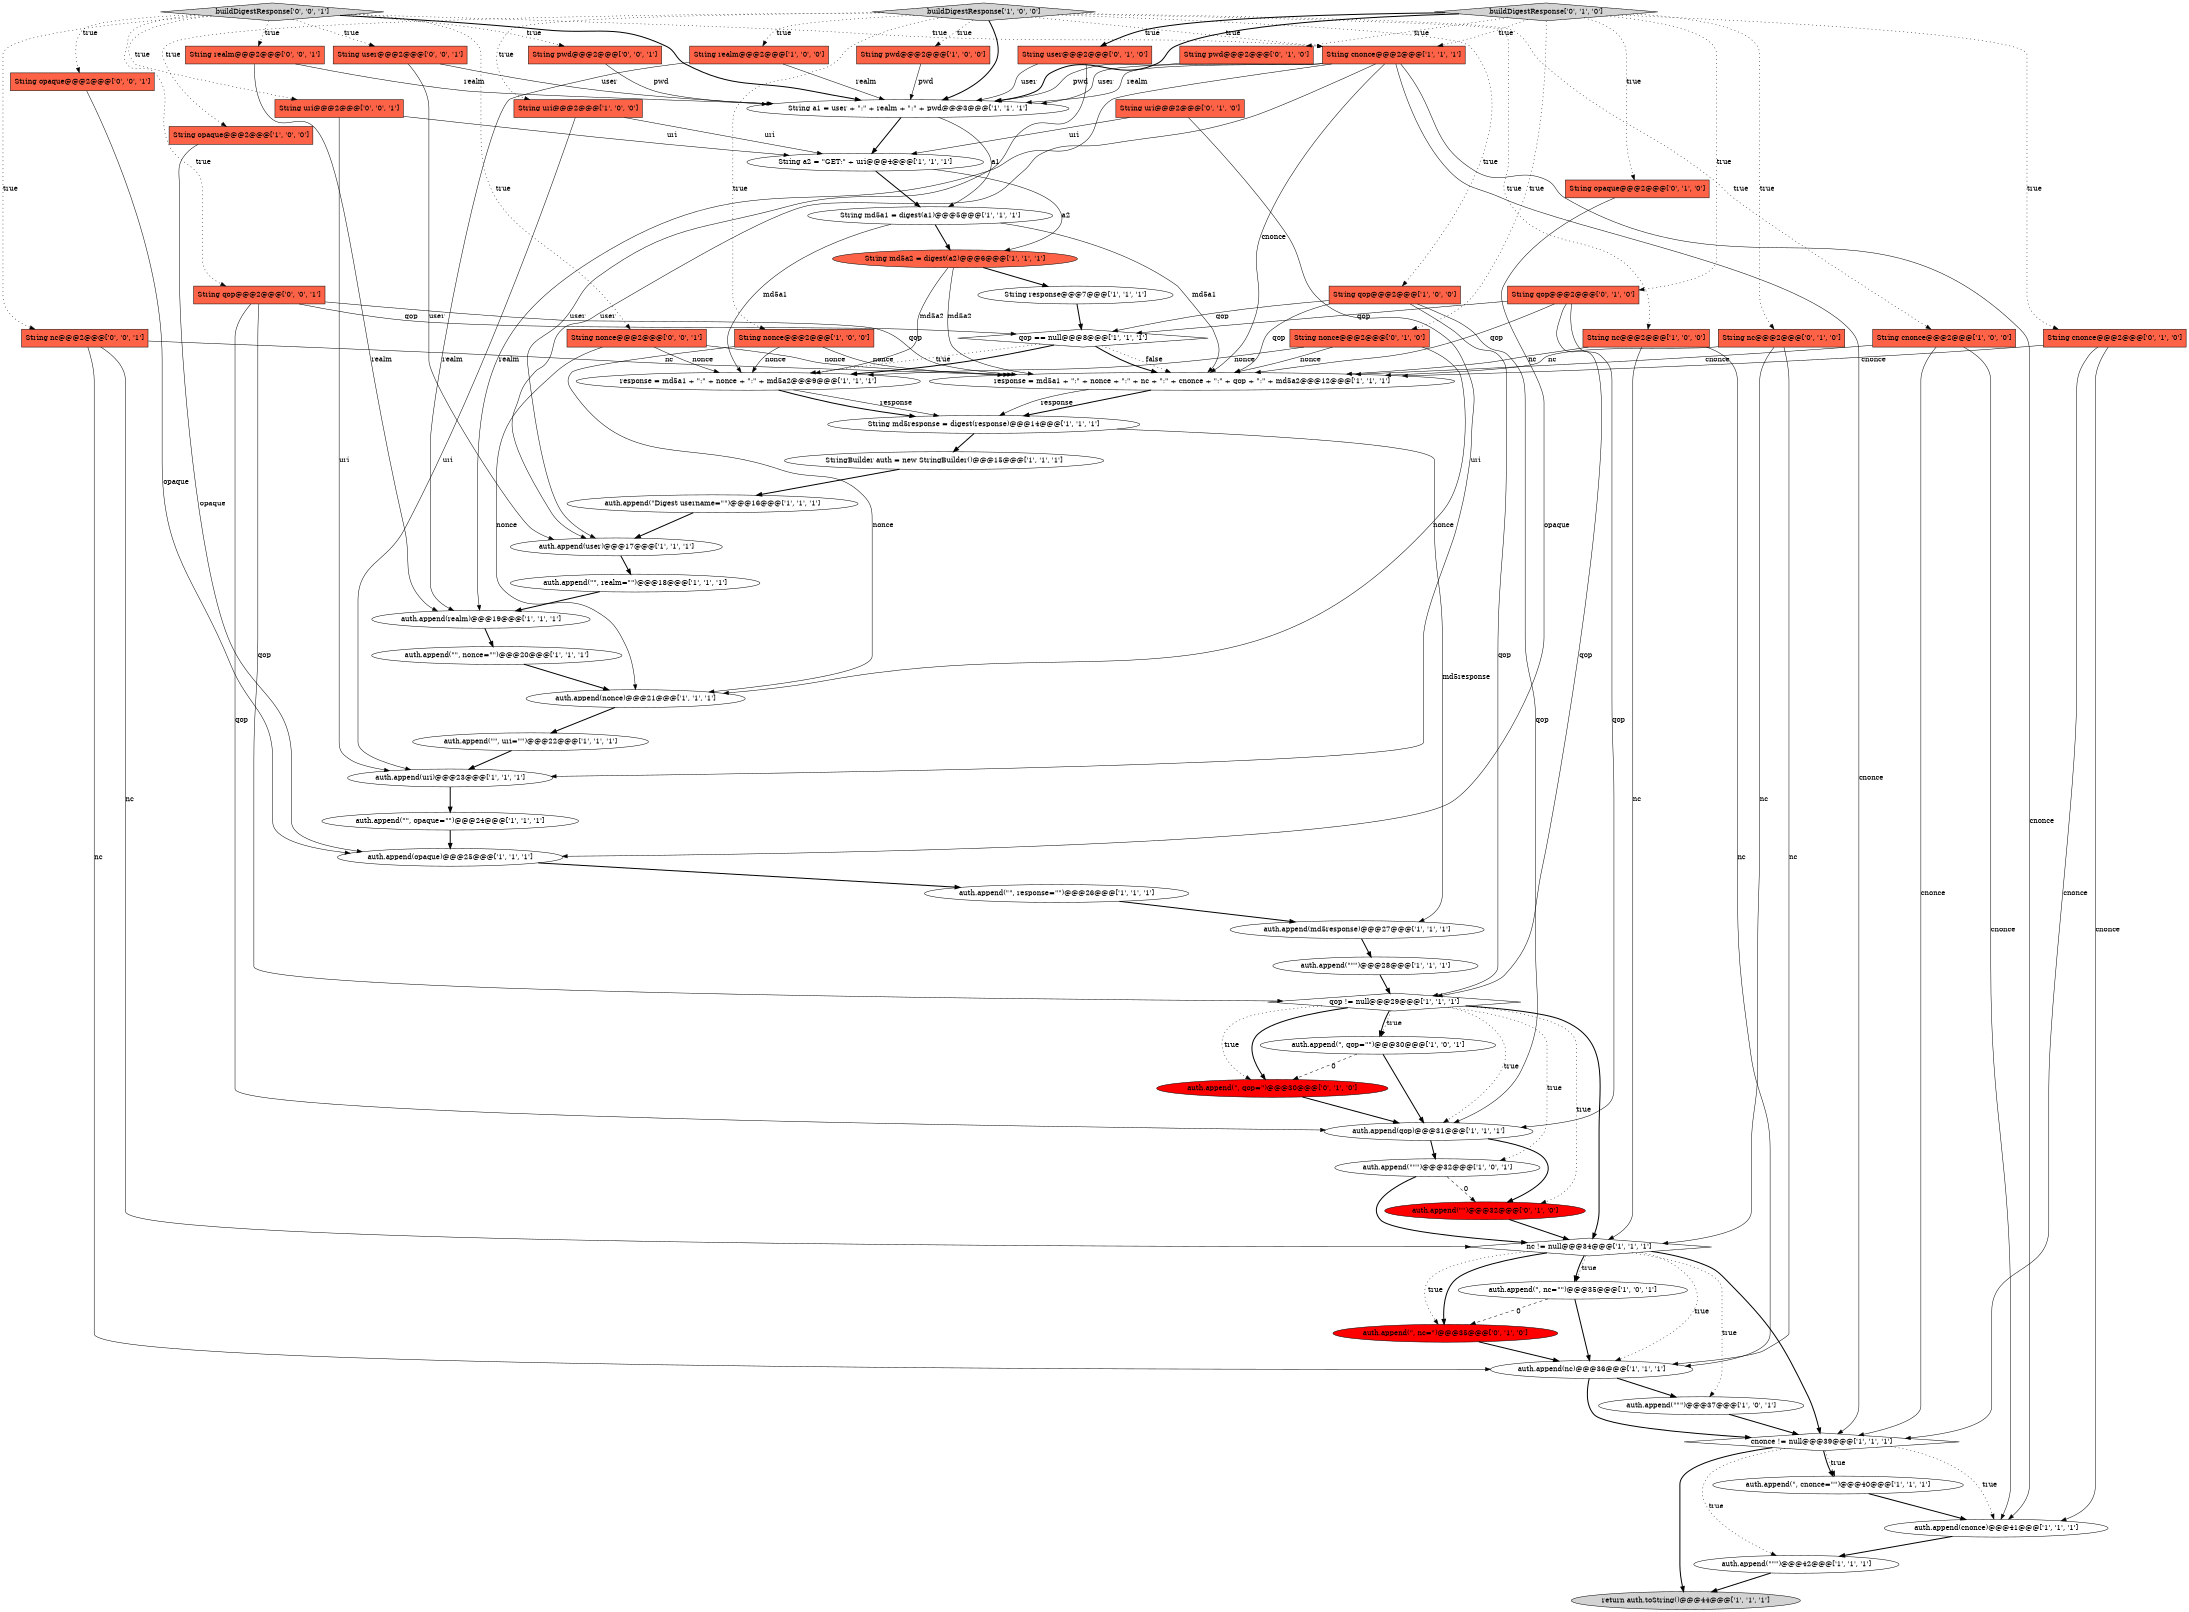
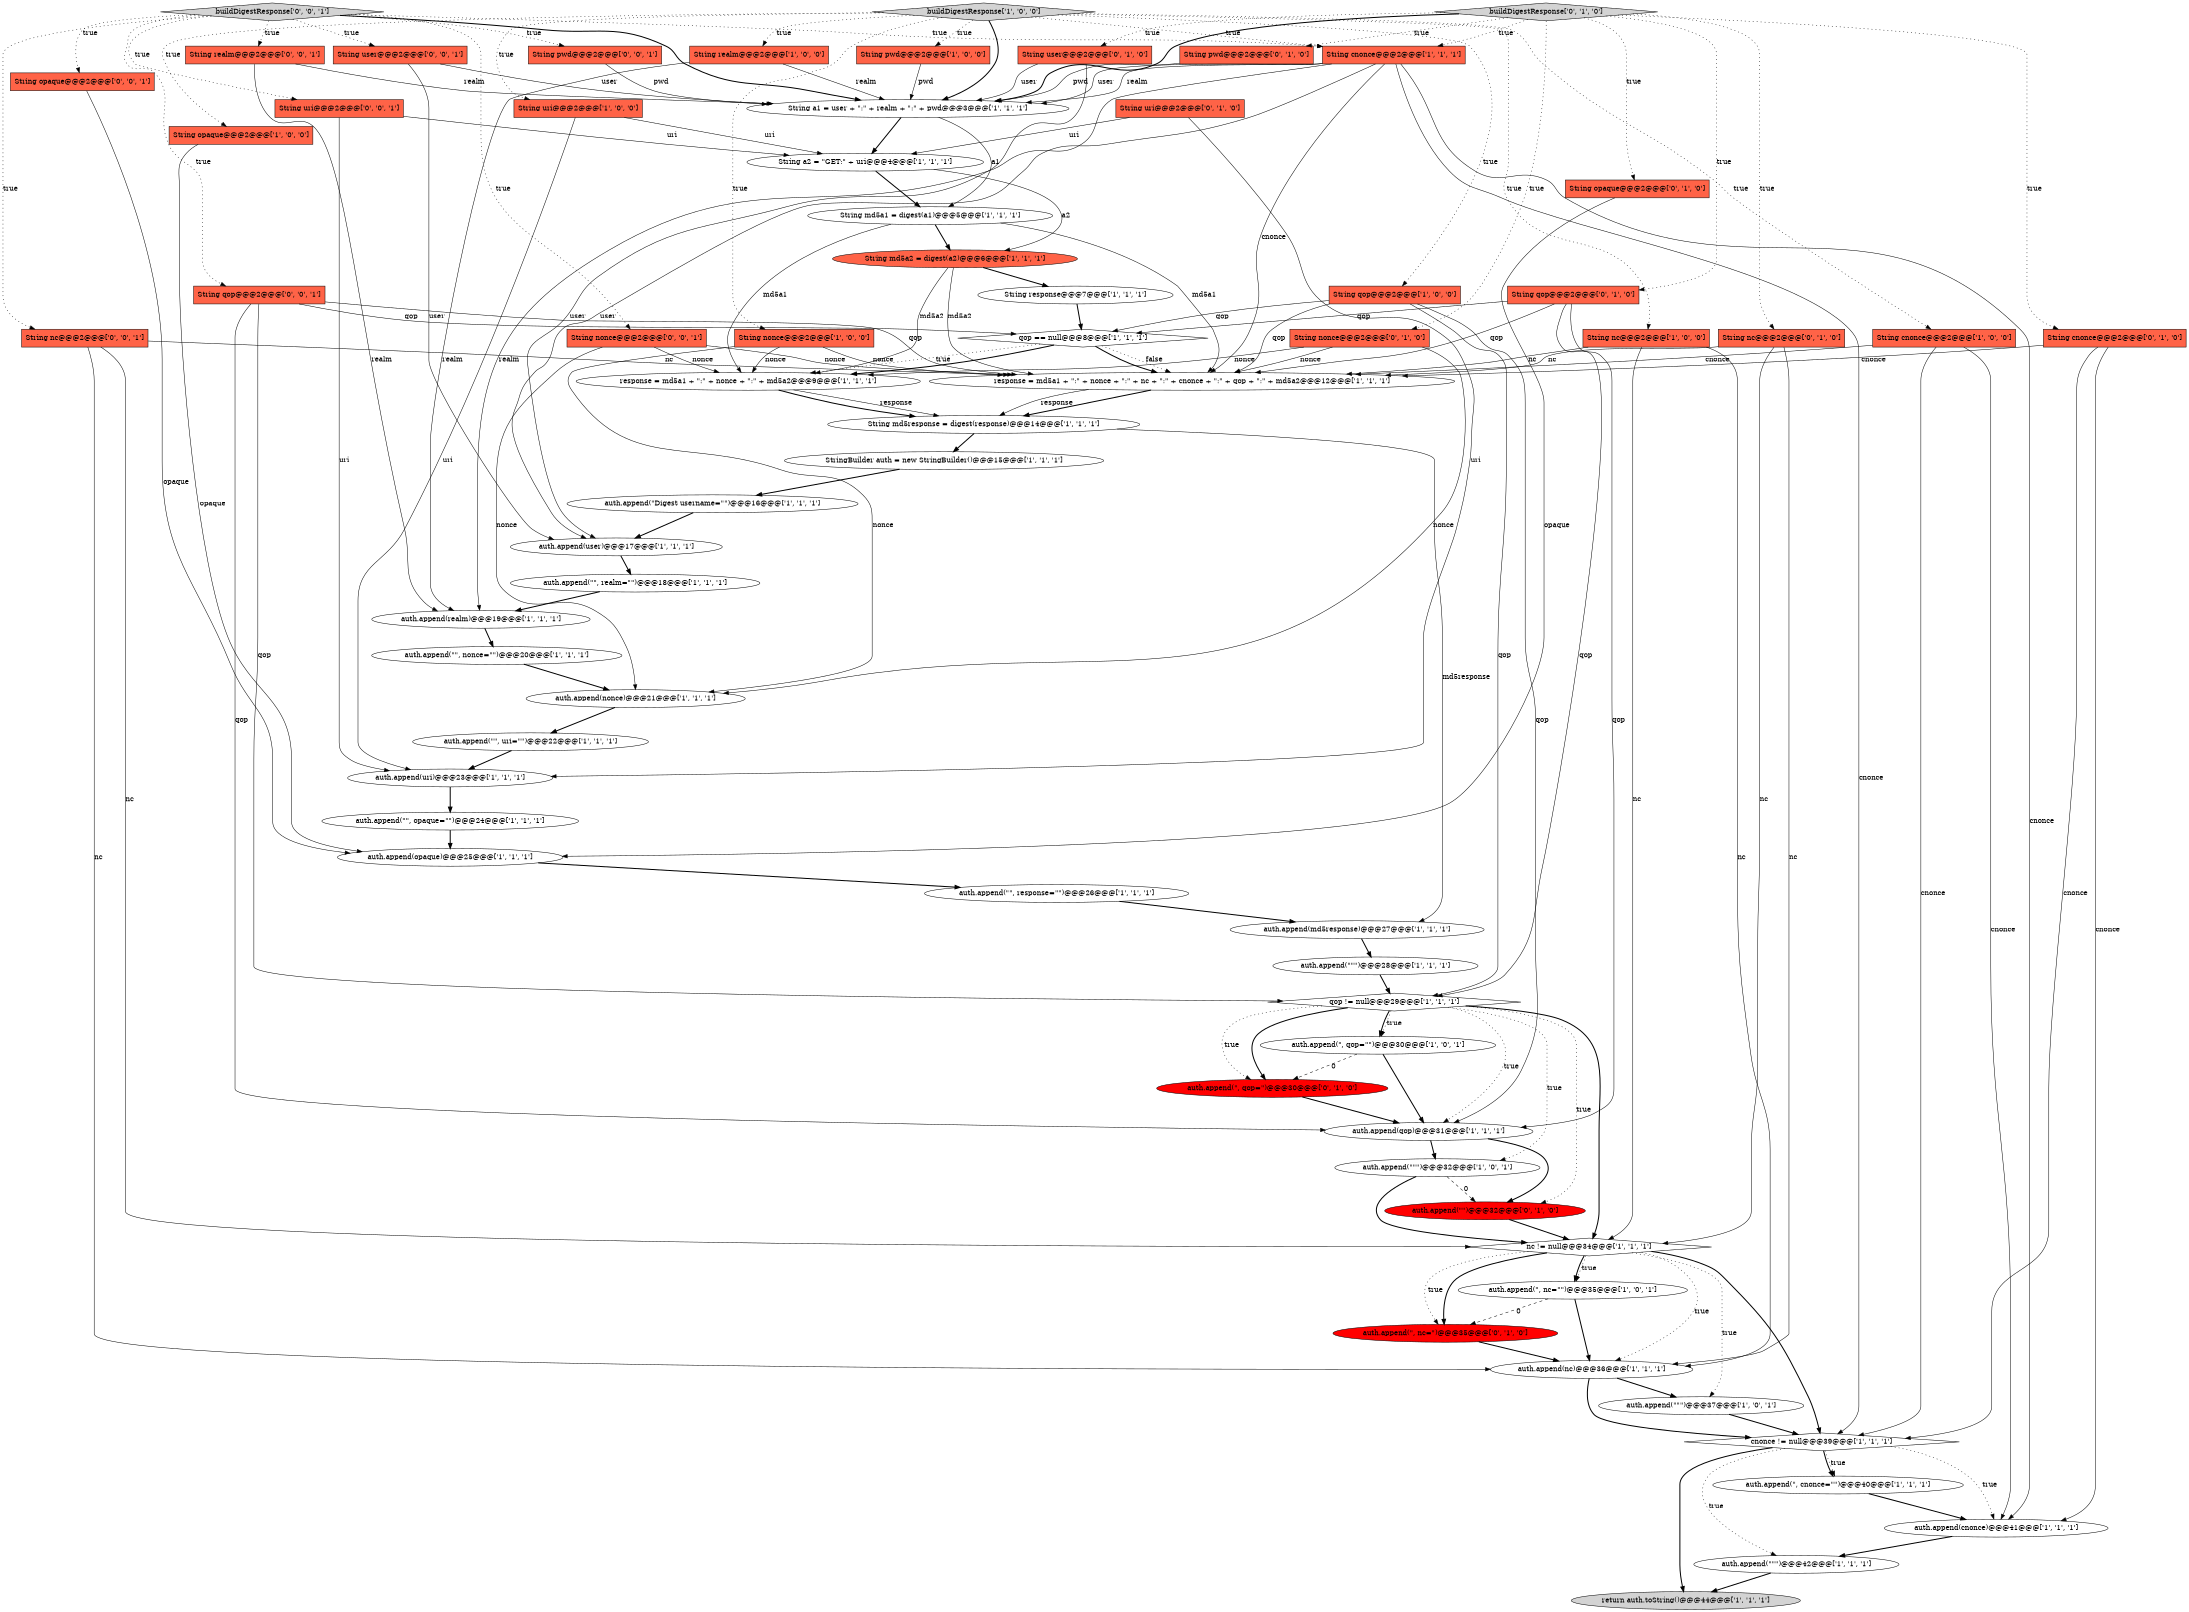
(1325, 15) -> (1325, 15)
